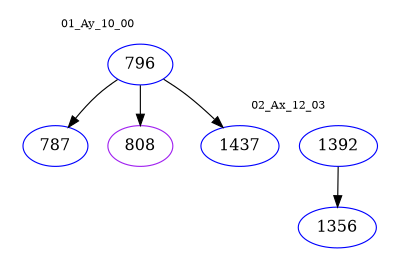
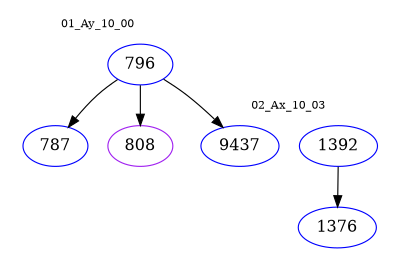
(289, 106) -> (289, 106)
(240, 146) -> (240, 146)
(337, 228) -> (337, 228)
